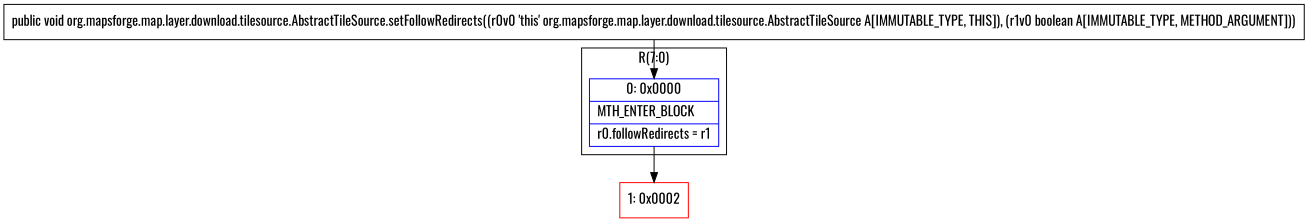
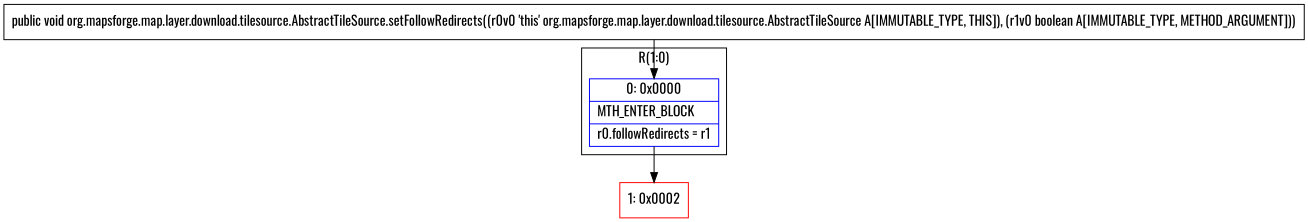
(654, 59) -> (654, 59)
